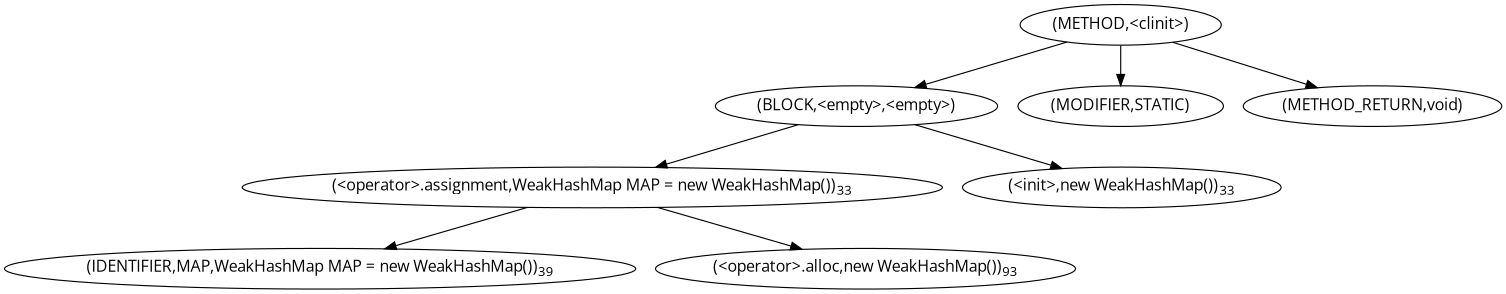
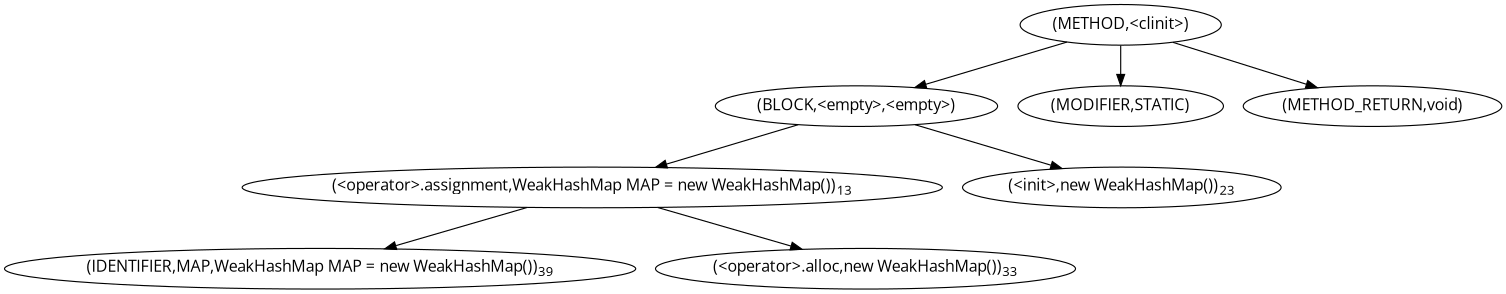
(845, 186) -> (845, 186)
(1227, 186) -> (1227, 186)
(1010, 267) -> (1010, 267)
